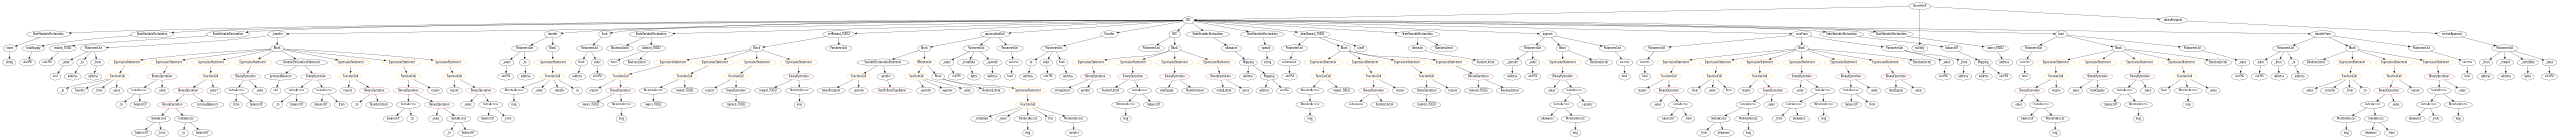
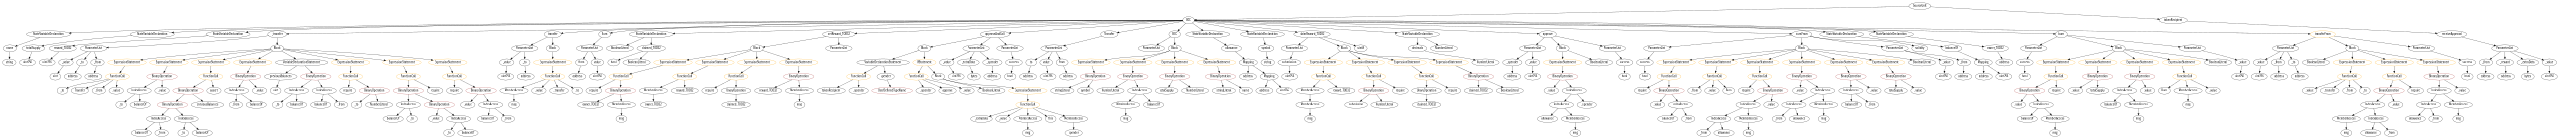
(1920, 26) -> (1861, 40)
(2323, 34) -> (2323, 34)
